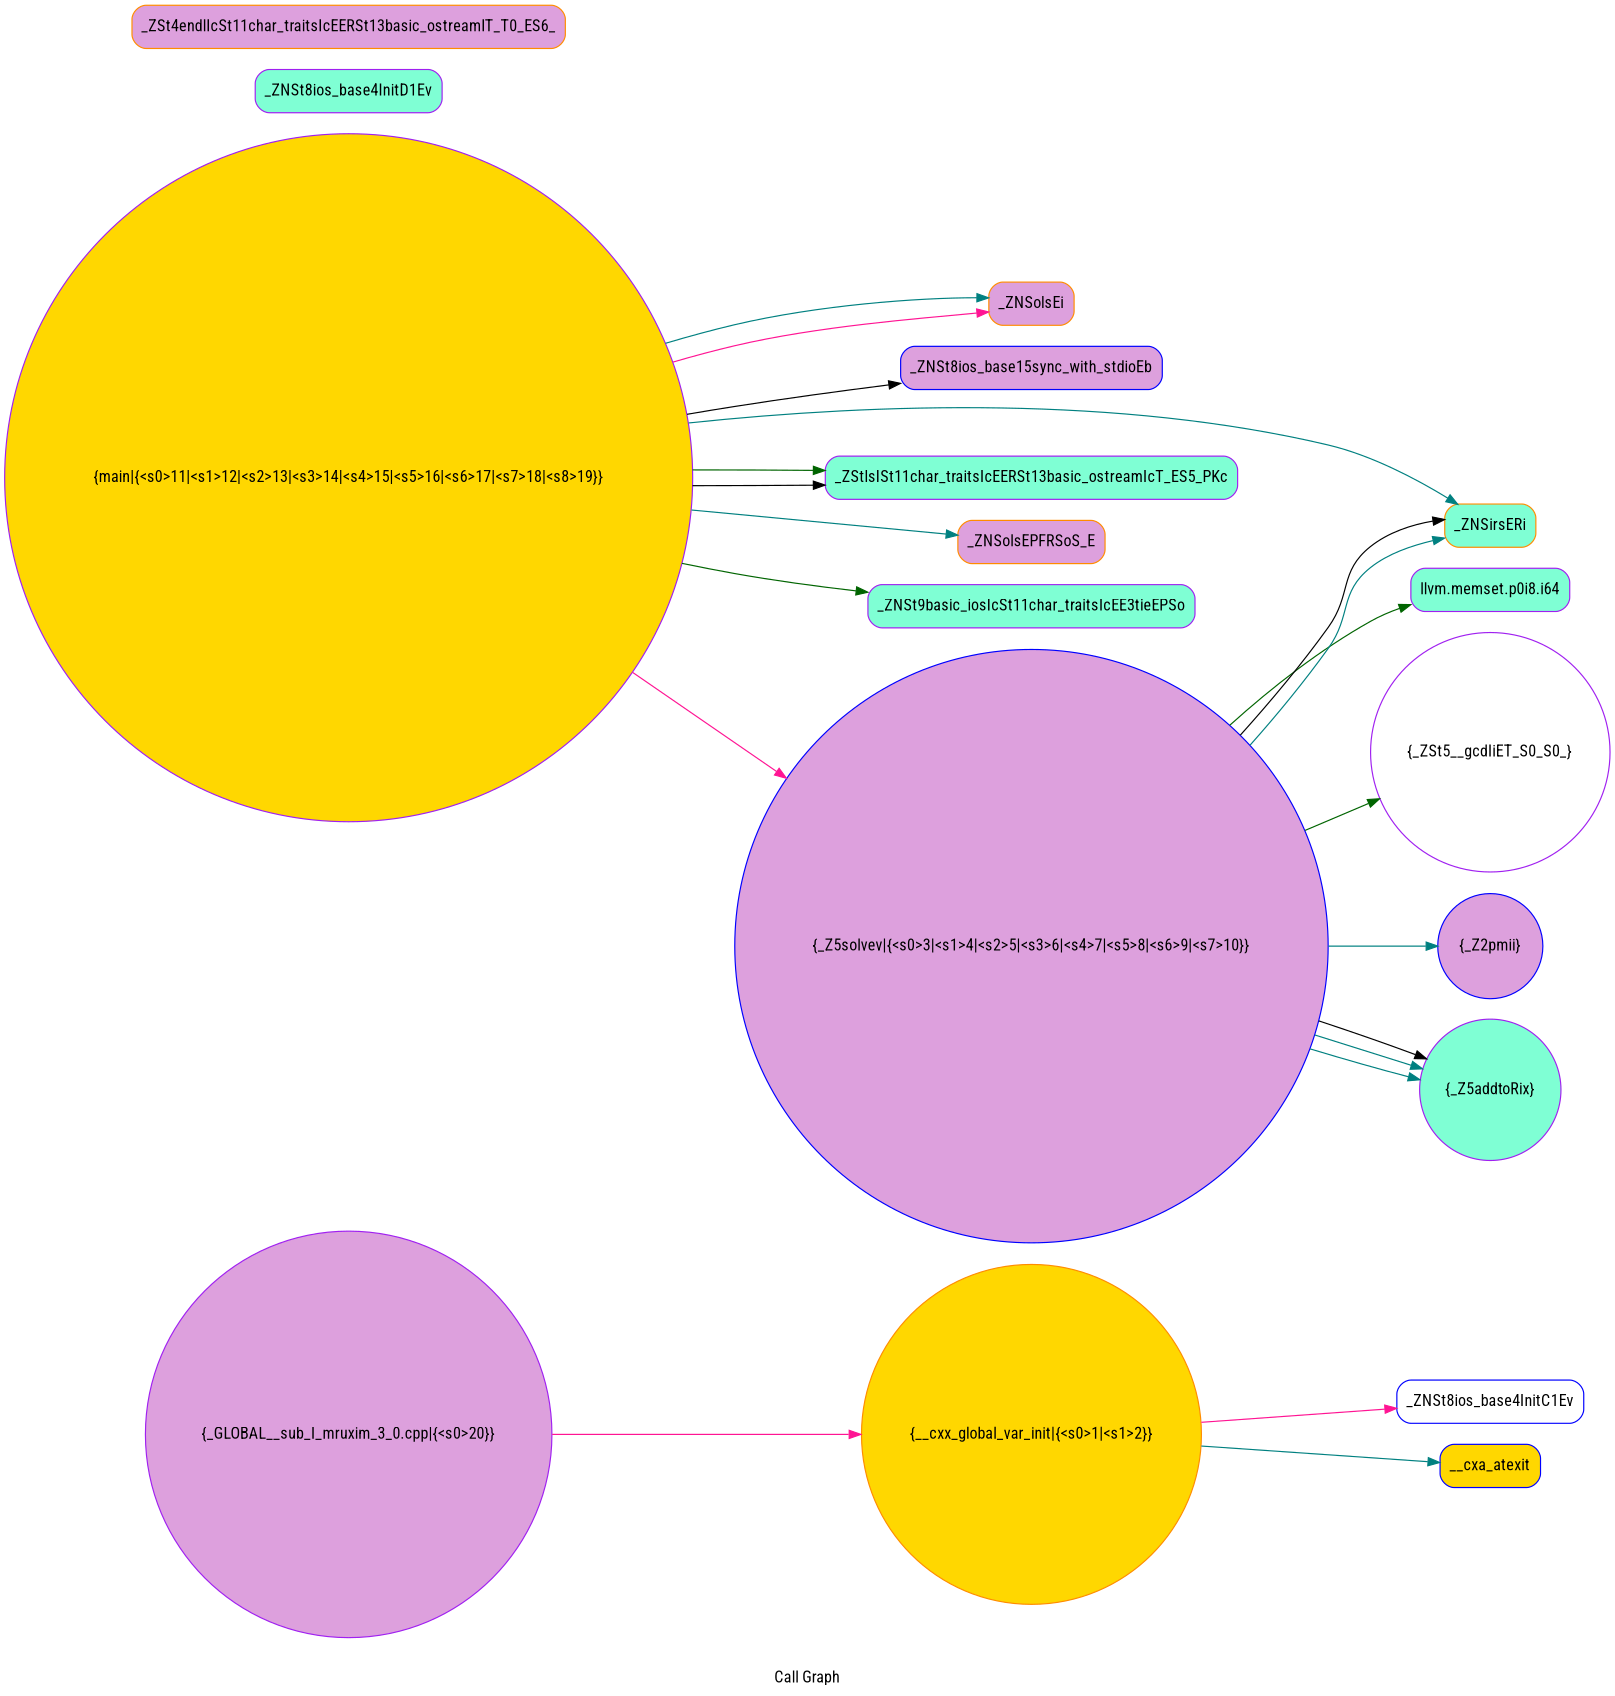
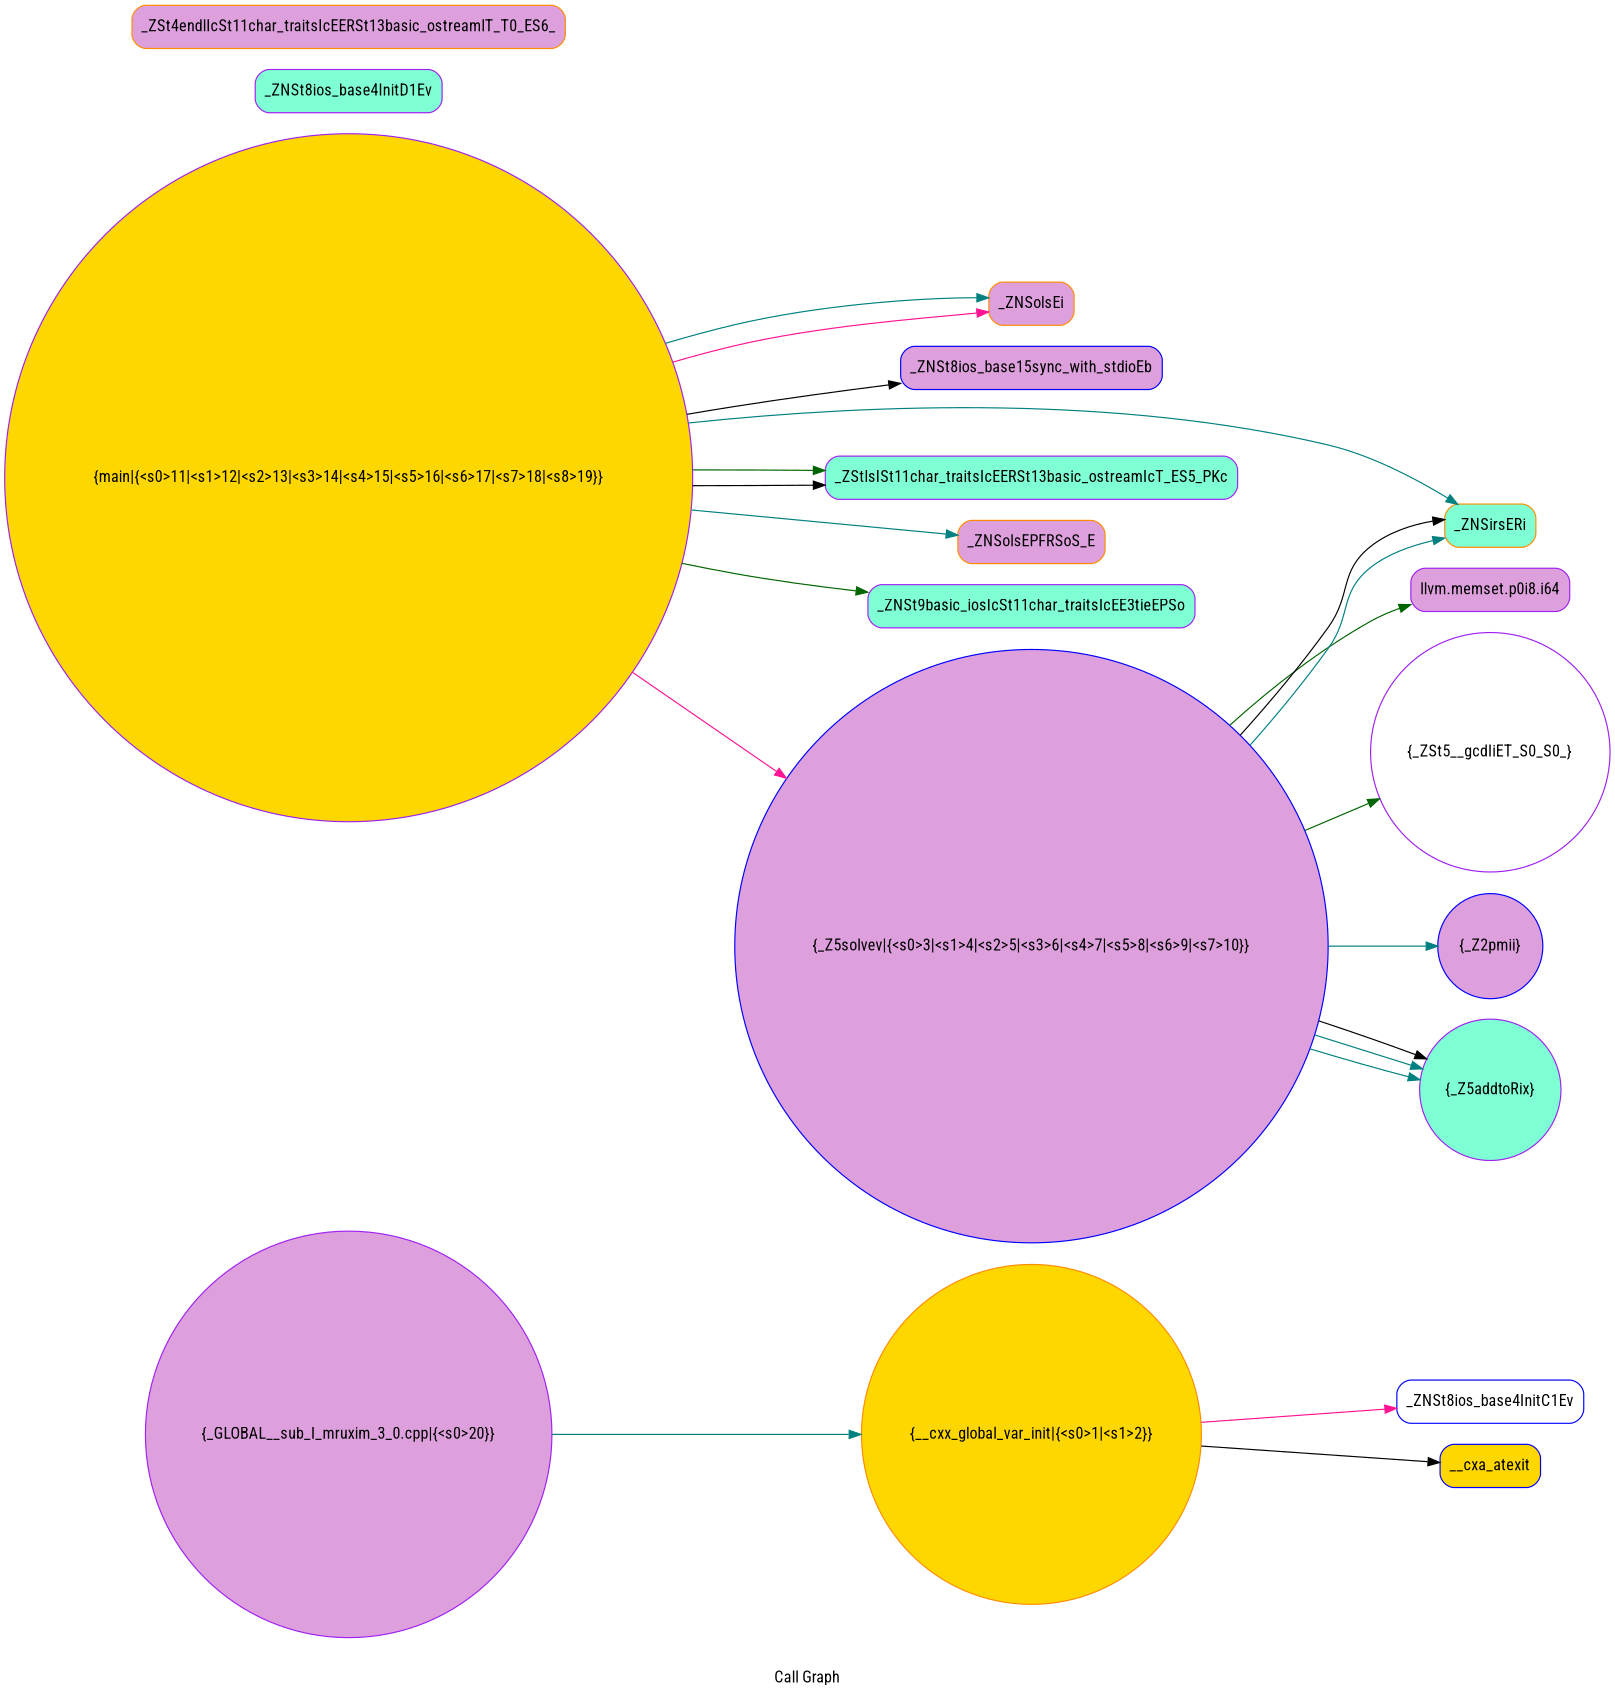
(1490, 590) -> (1490, 590)
(700, 1434) -> (700, 1434)
(1315, 1454) -> (1315, 1454)
